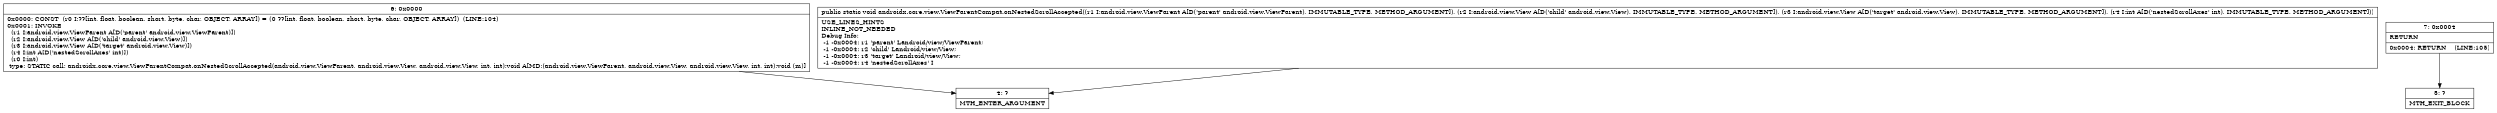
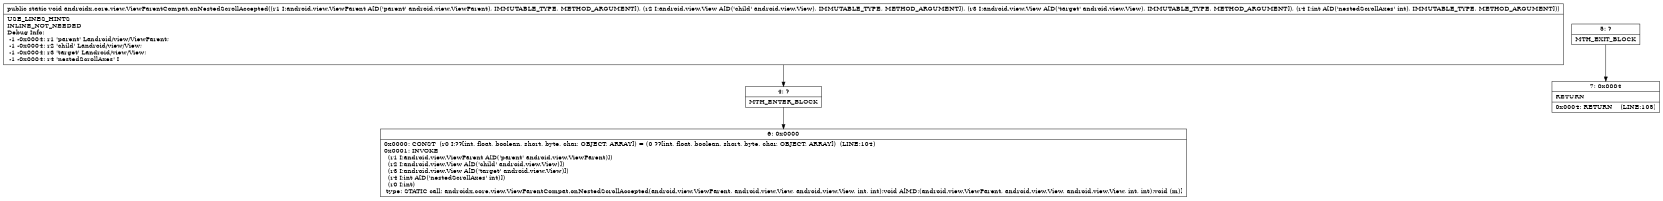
(2440, 68) -> (1606, 61)
(845, 82) -> (783, 116)
(1002, 103) -> (783, 102)
